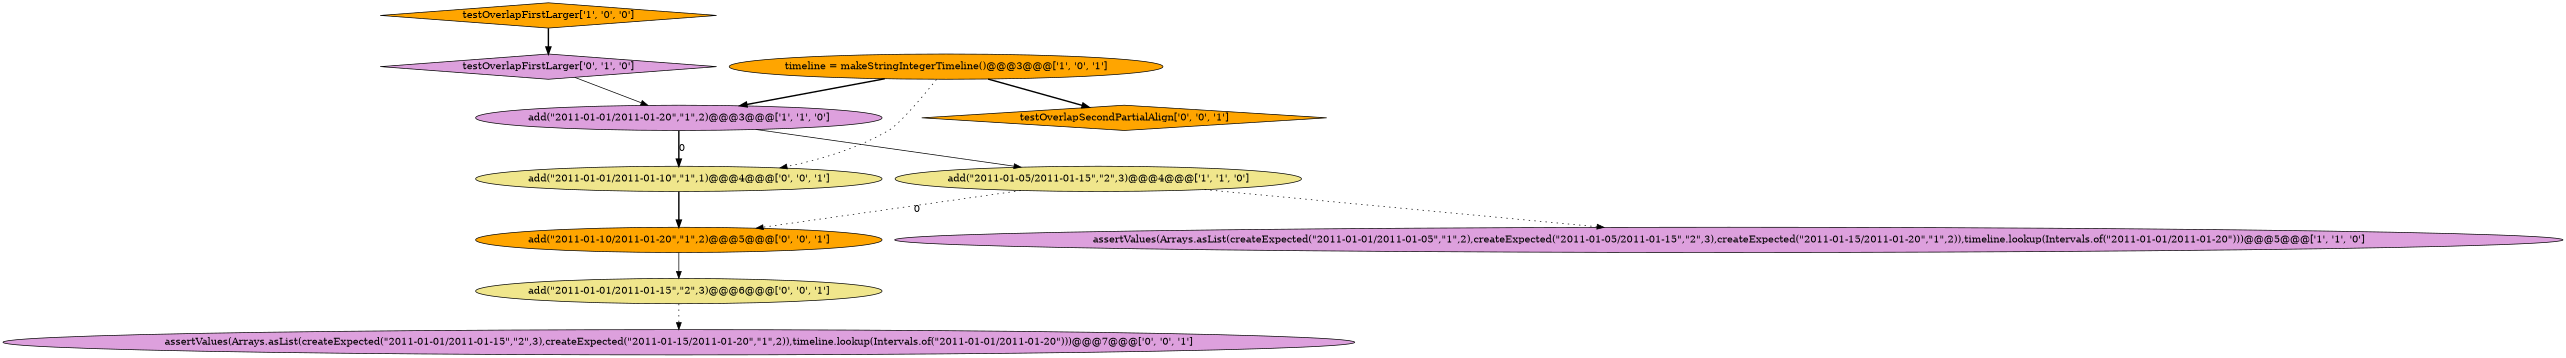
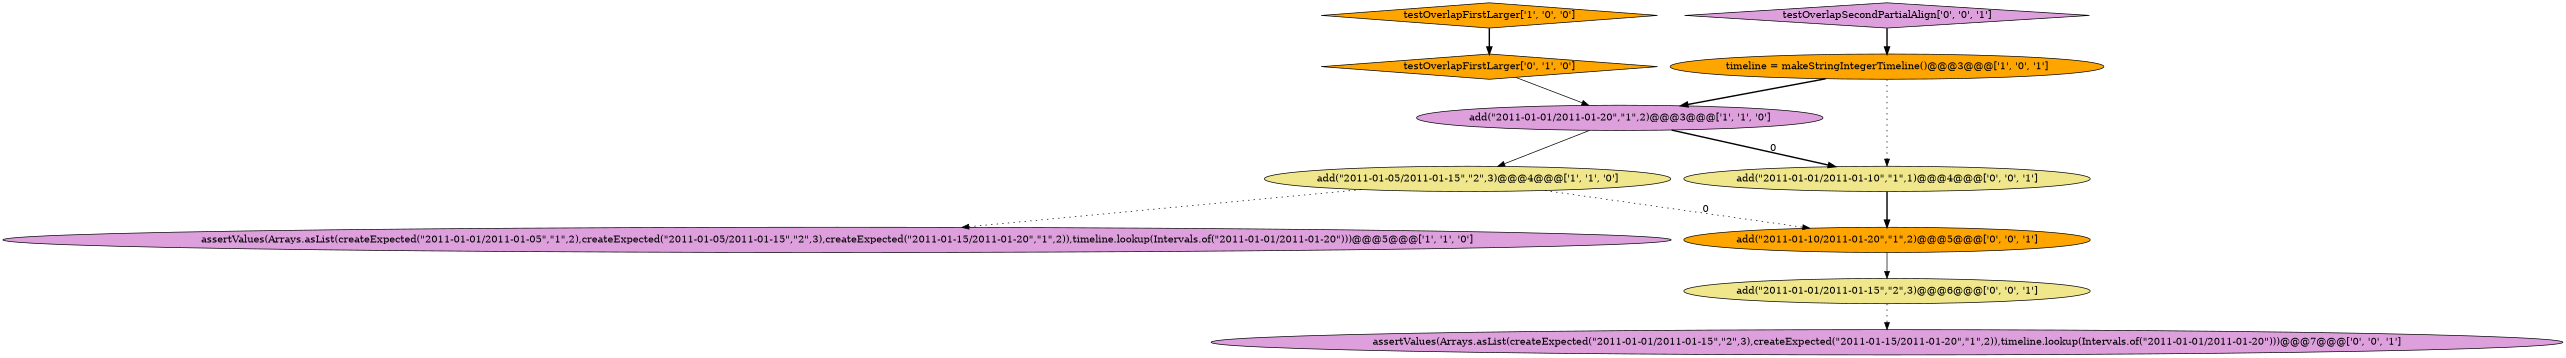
(548, 67) -> (1489, 67)
(1035, 92) -> (1887, 38)
(1124, 118) -> (1887, 15)
